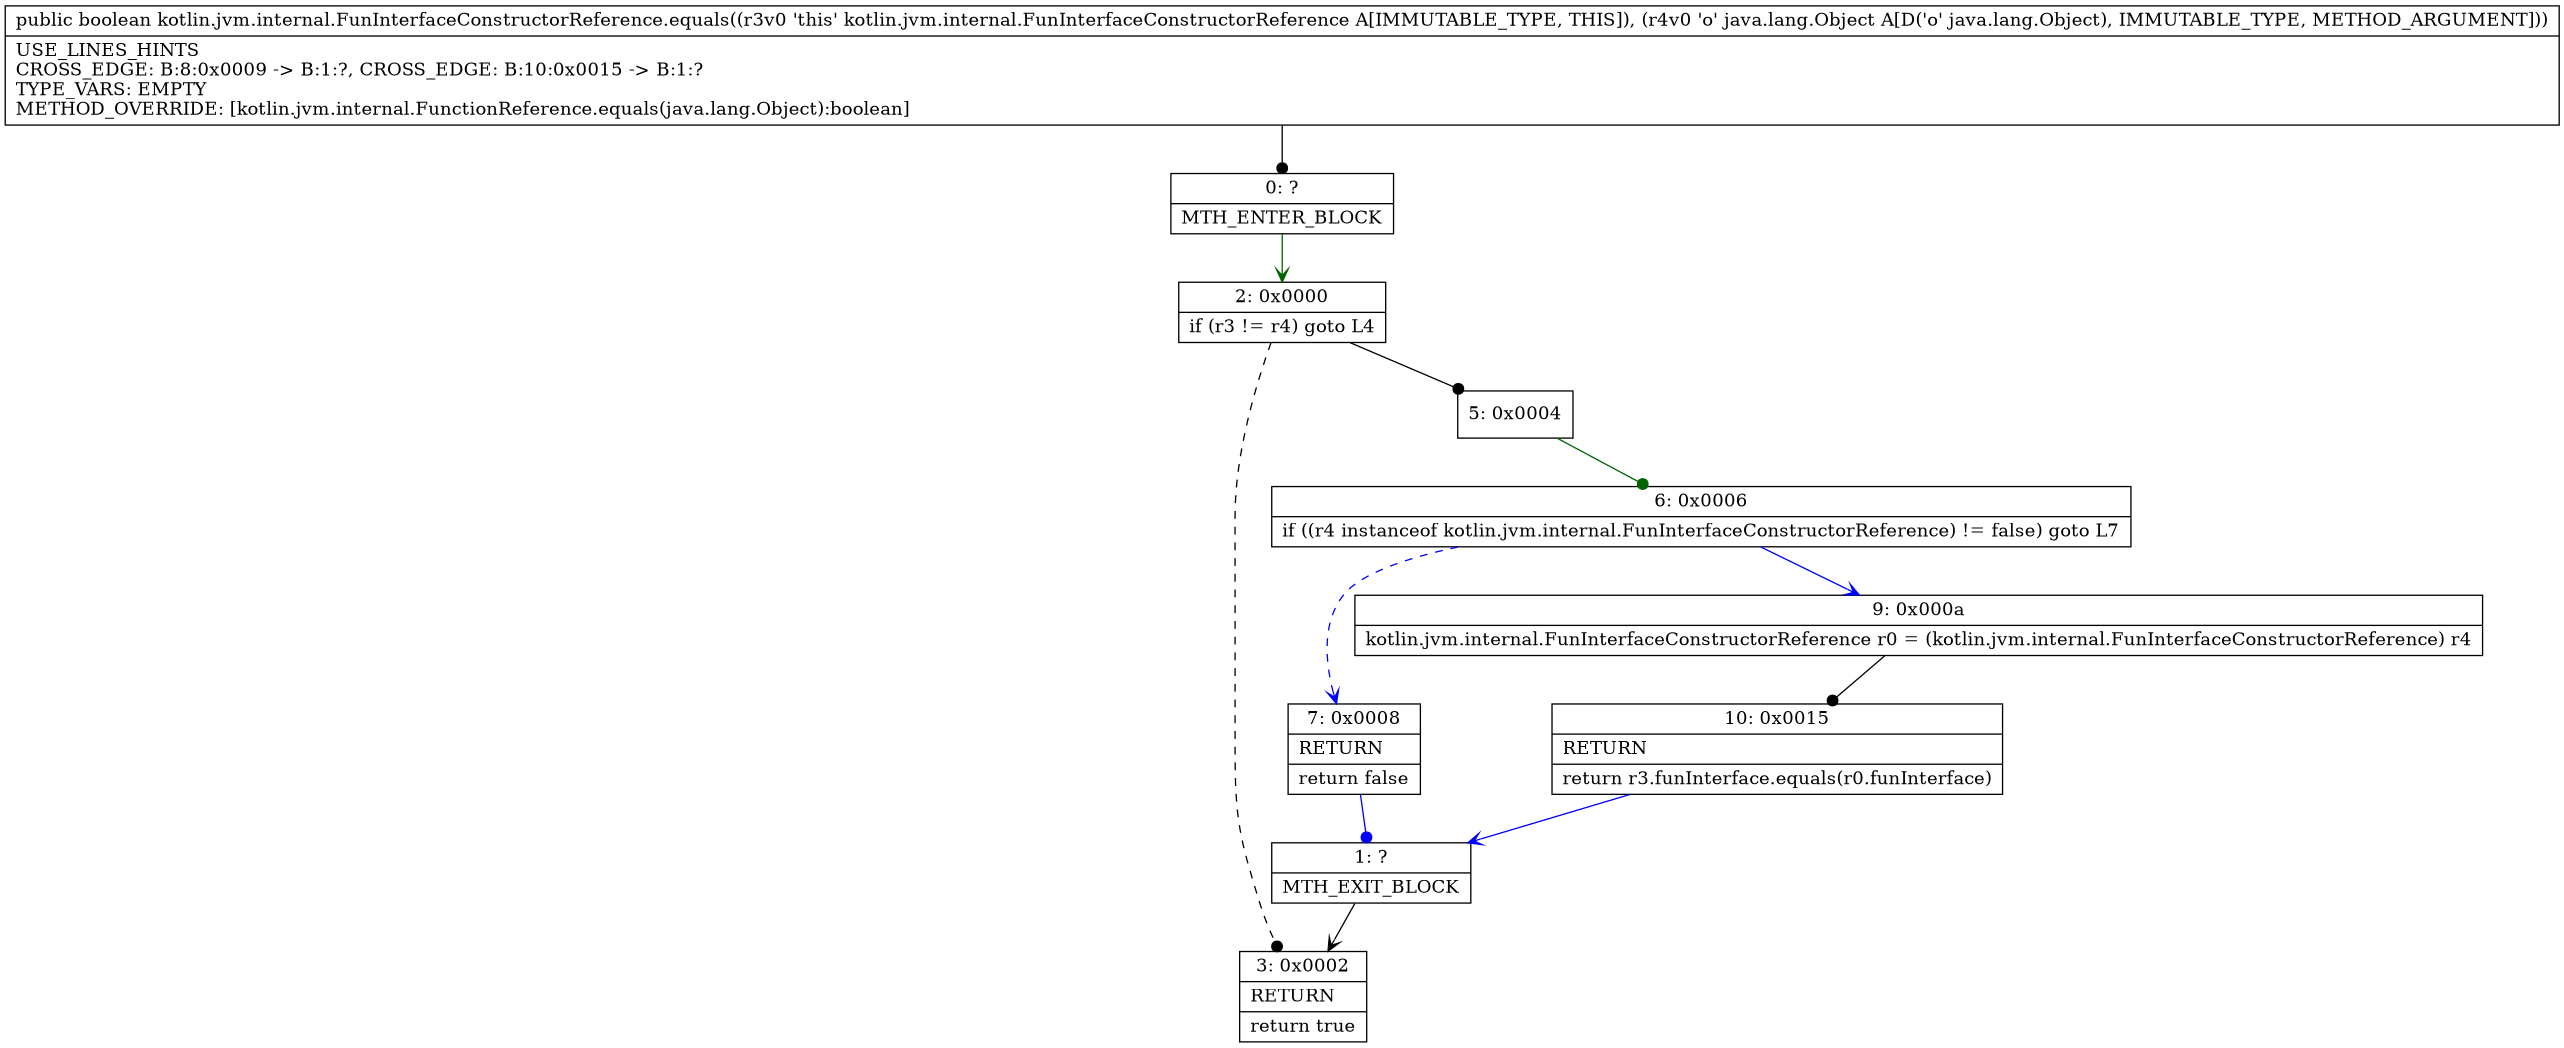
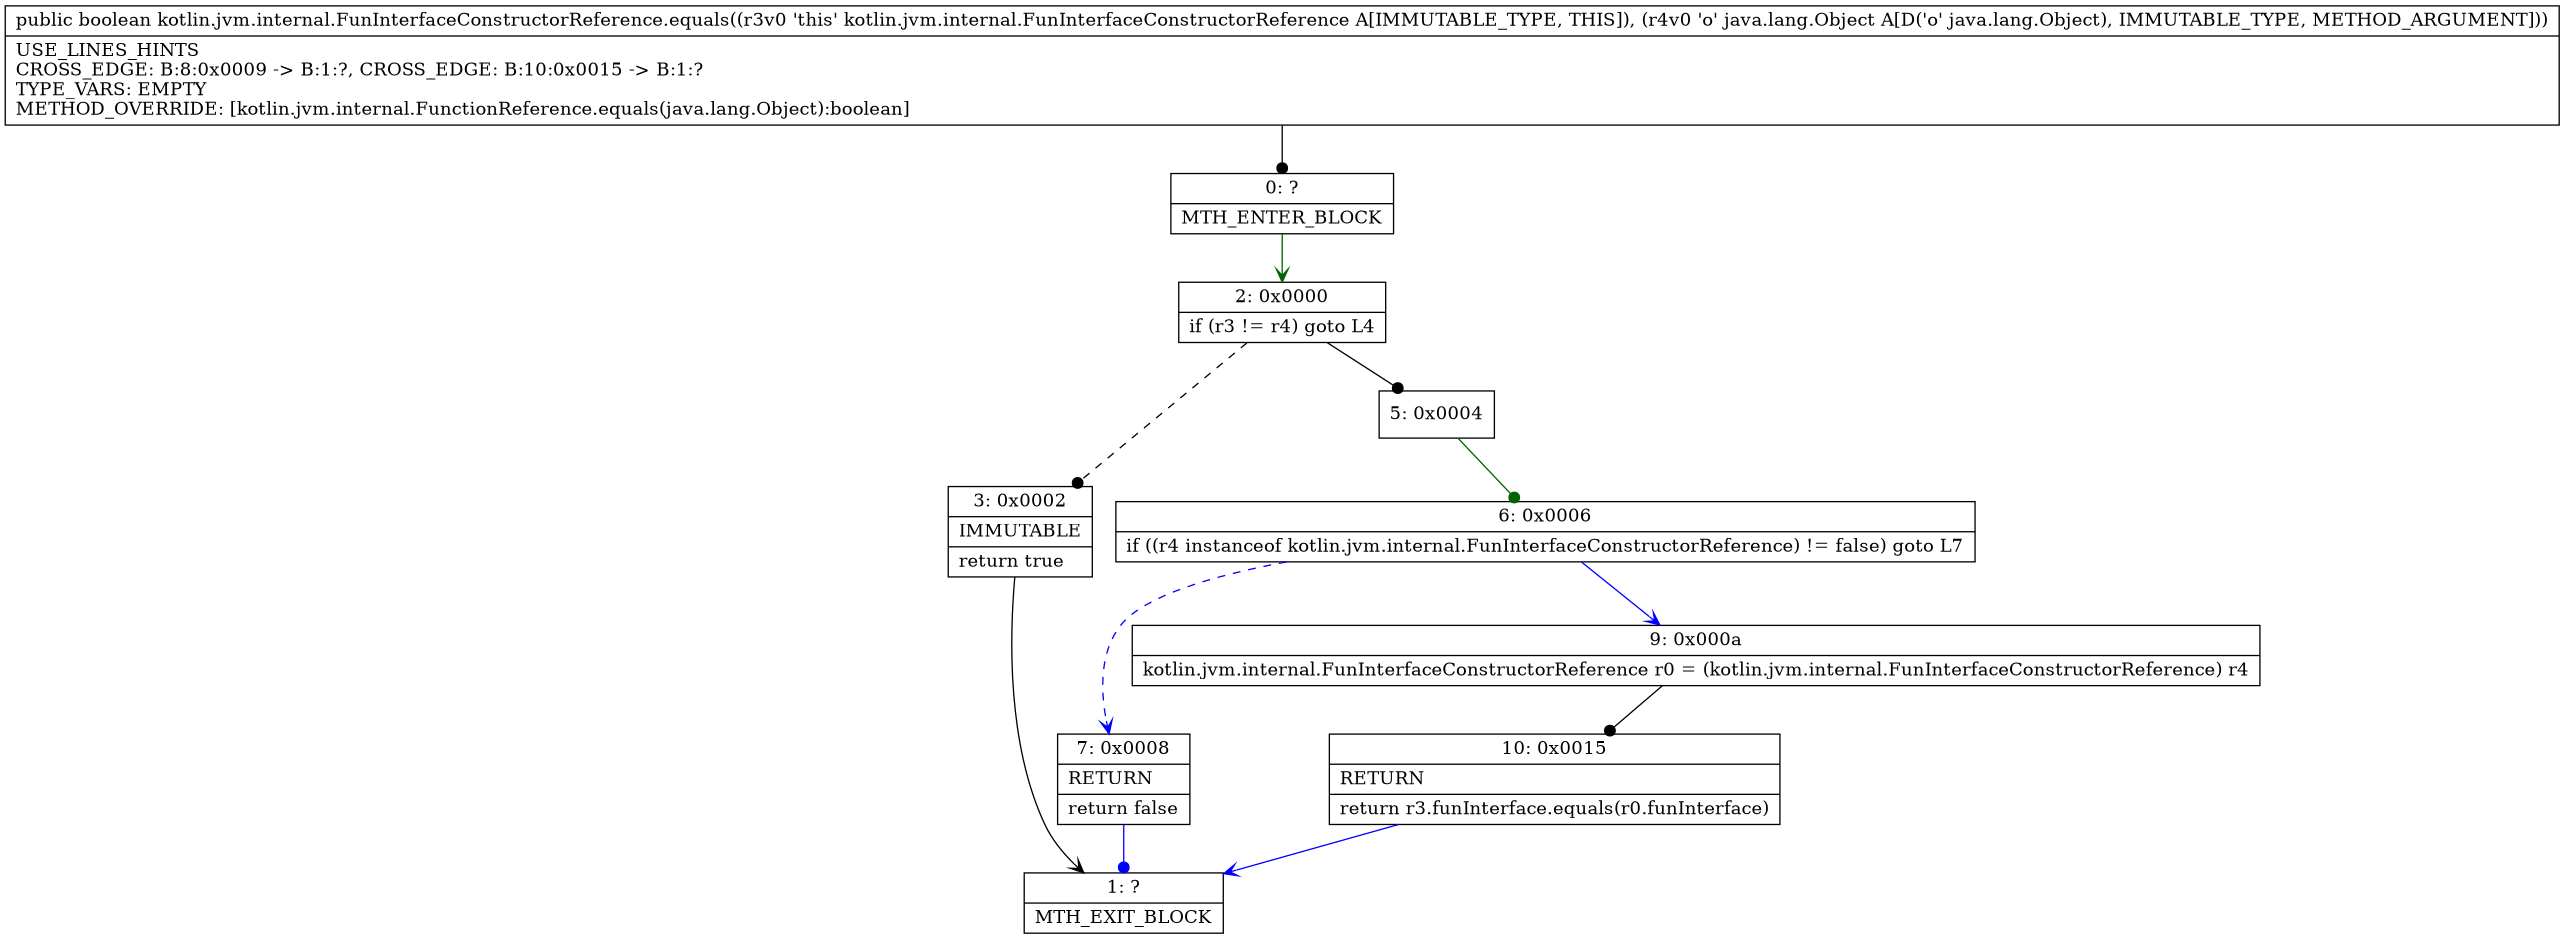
(1345, 922) -> (1017, 727)
(1293, 996) -> (1020, 531)
